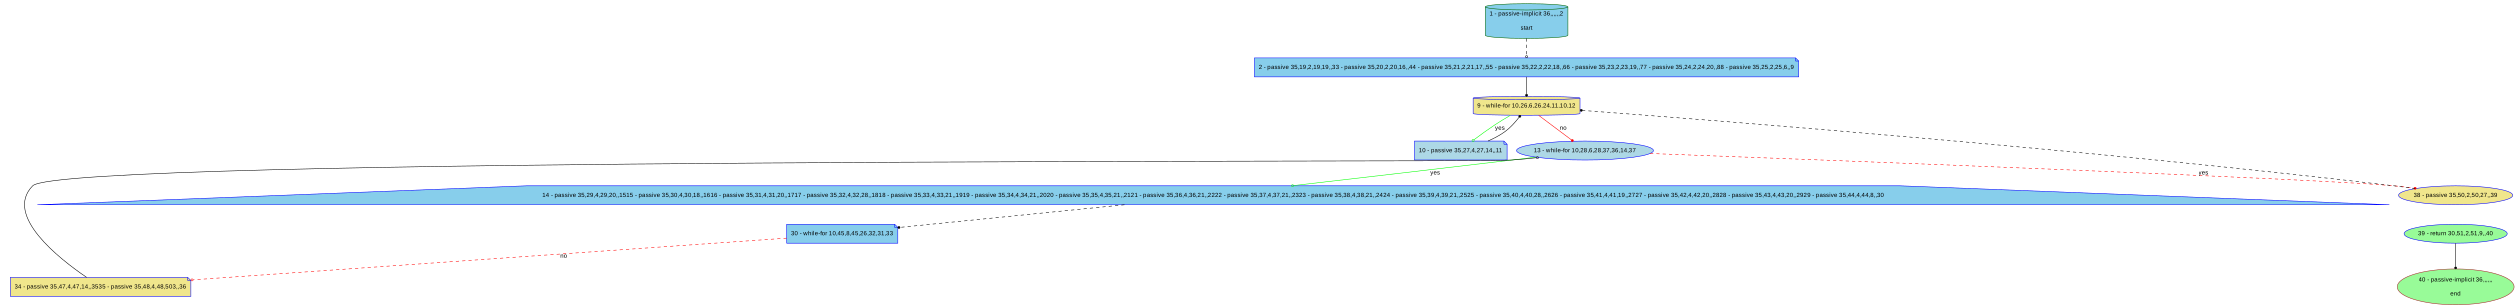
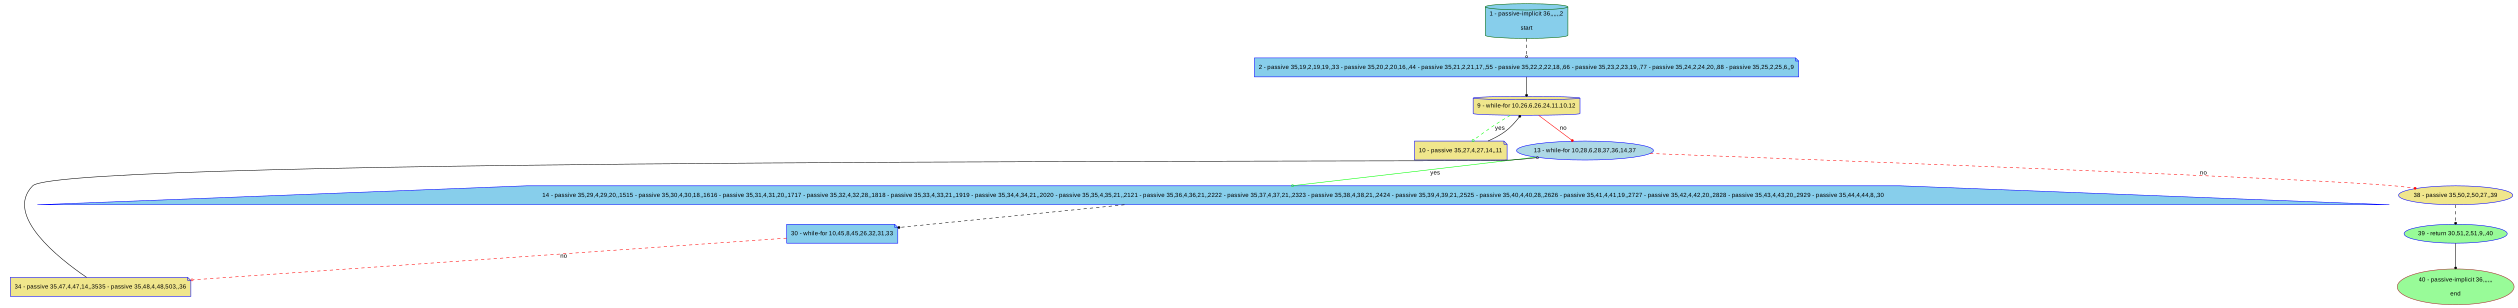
(1492, 127) -> (1492, 127)
(1999, 145) -> (2456, 213)
(1461, 151) -> (1461, 151)
(2204, 173) -> (2204, 173)
